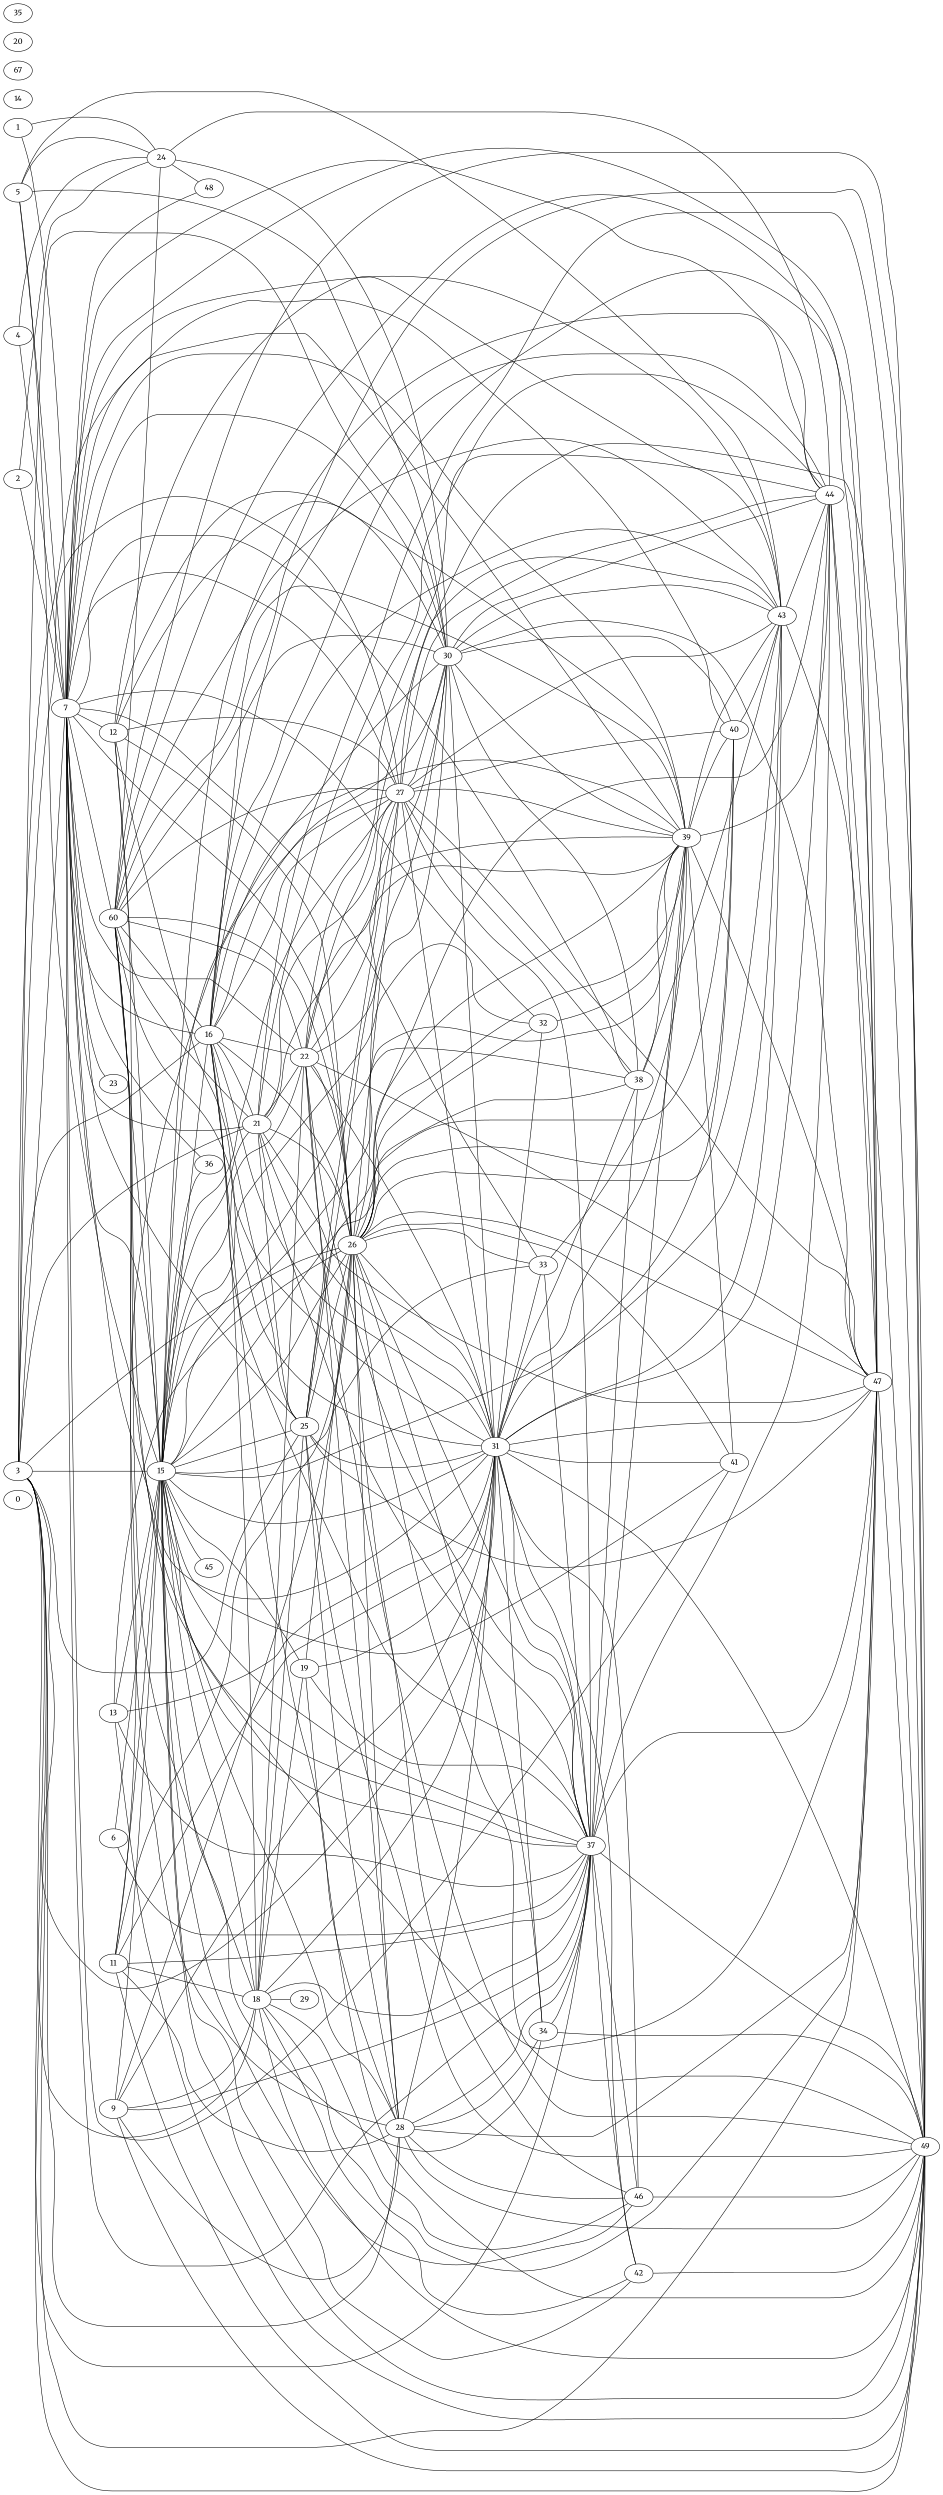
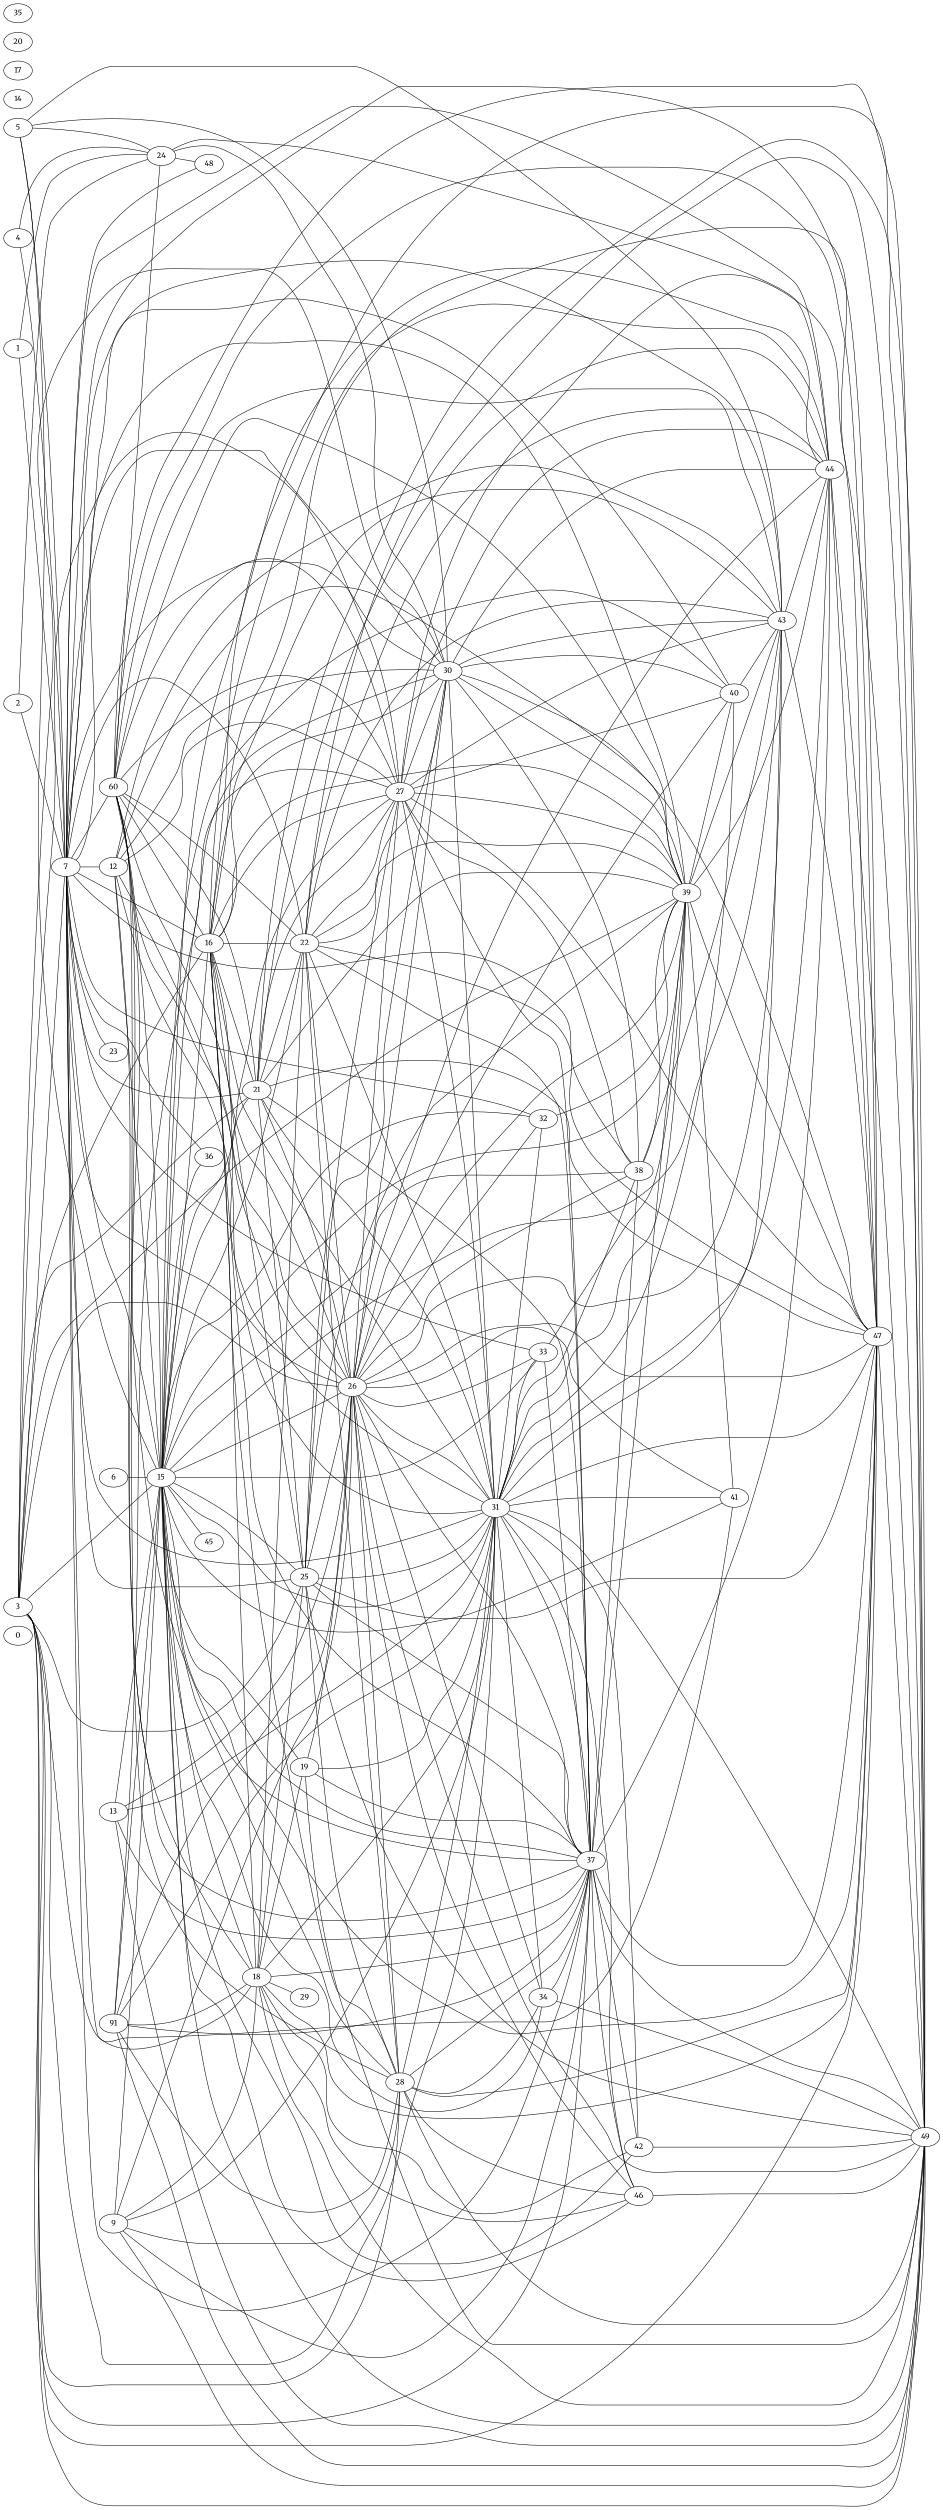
(18, 71) -> (18, 71)
(344, 1935) -> (462, 1688)
(114, 1964) -> (114, 2024)
